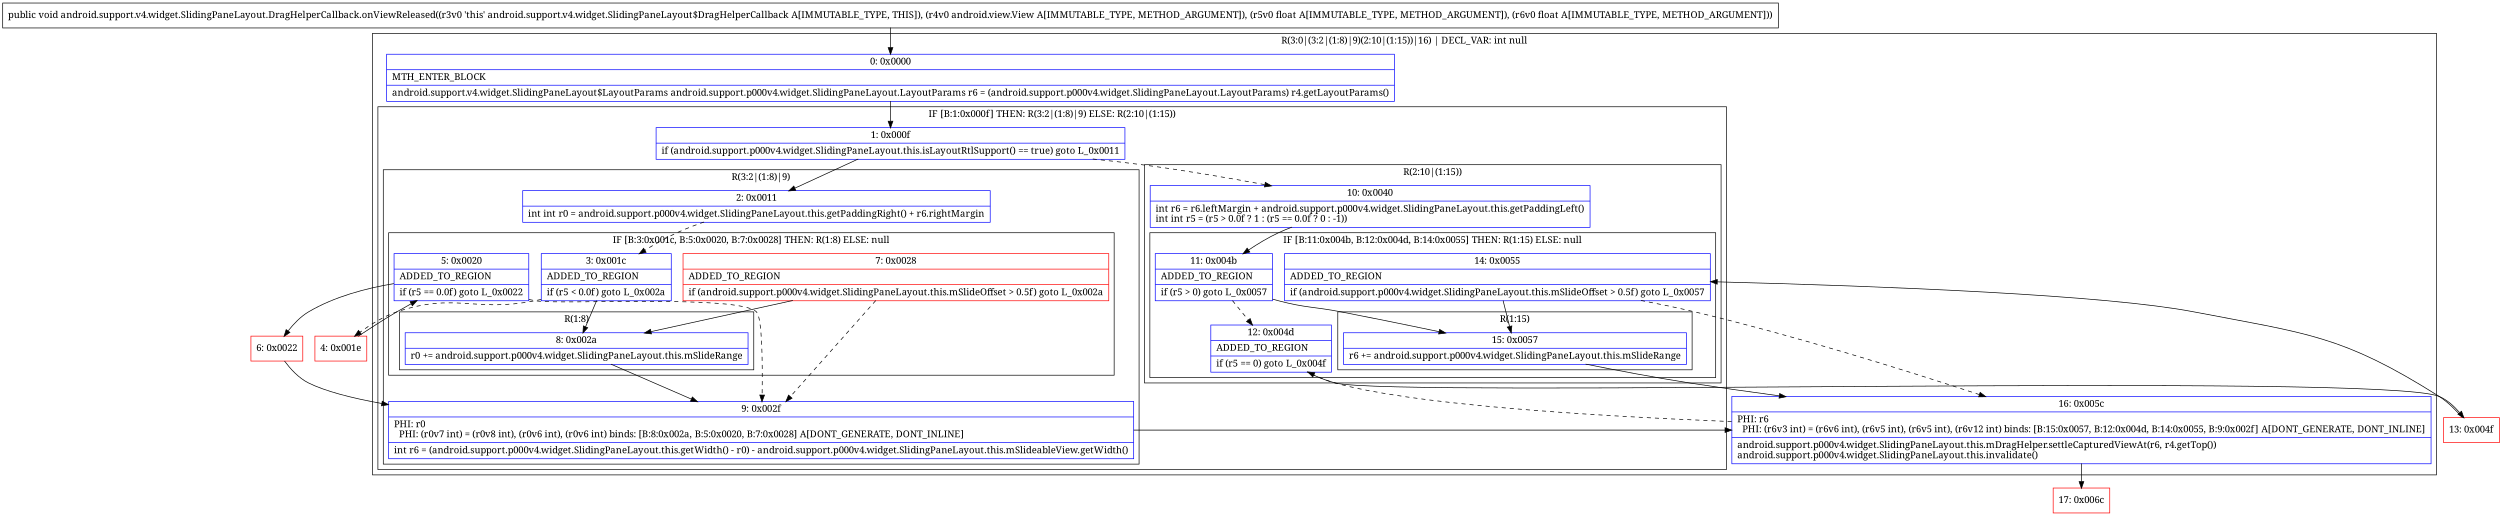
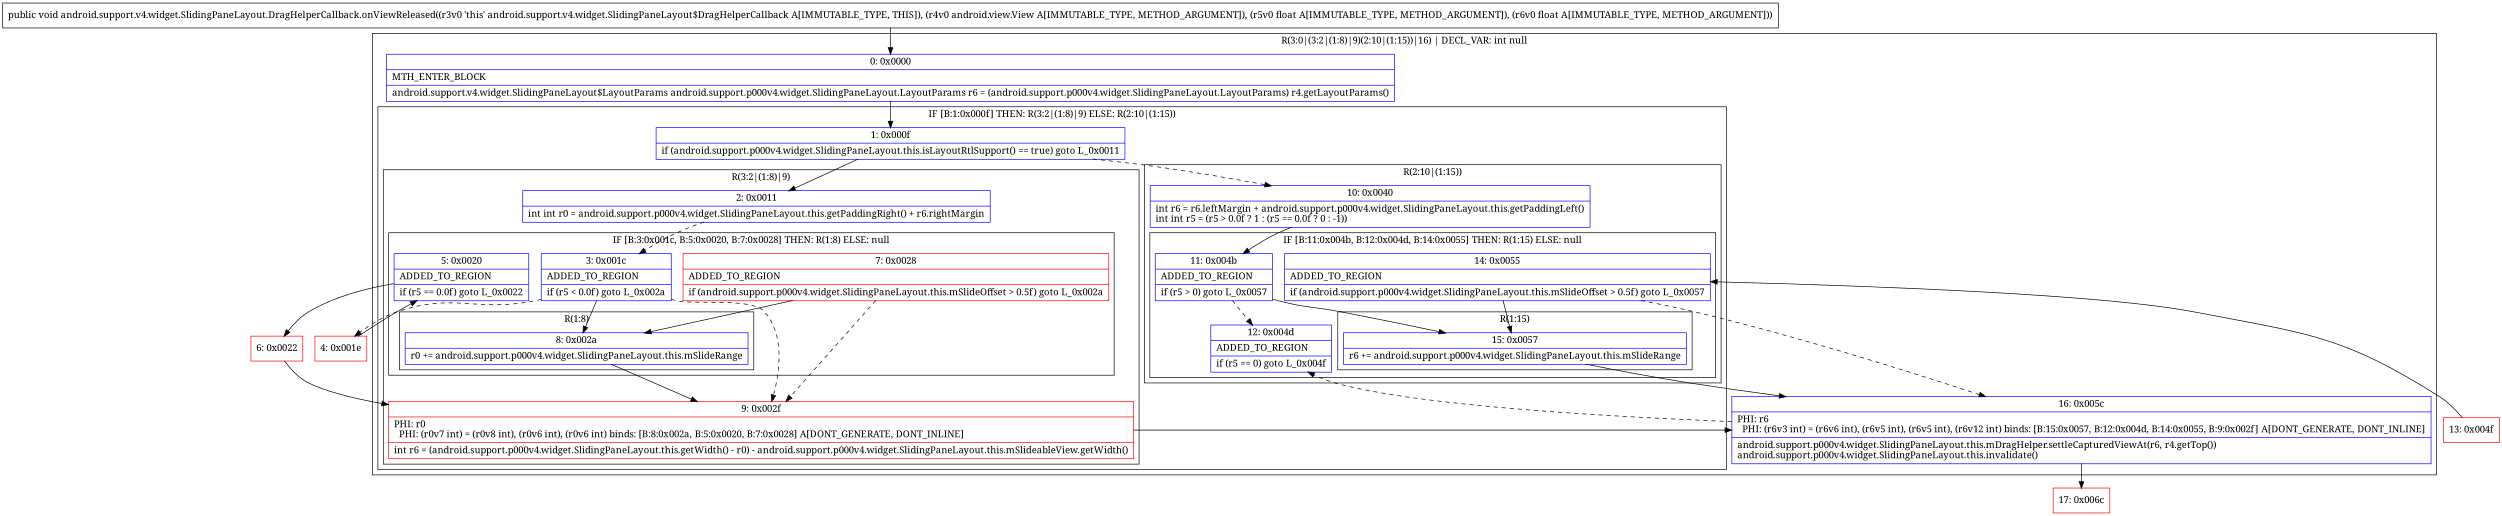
(685, 302) -> (765, 312)
(1885, 386) -> none
(761, 430) -> (761, 430)
